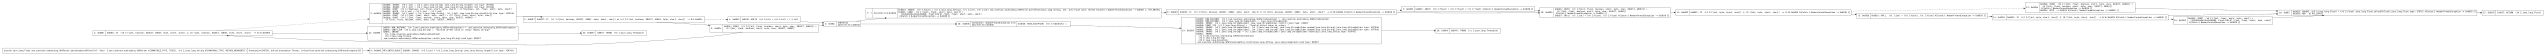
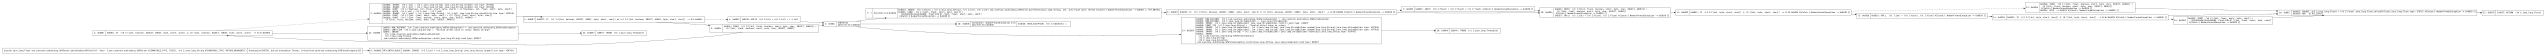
(1125, 27) -> (1018, 35)
